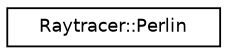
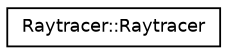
(114, 27) -> (114, 27)
